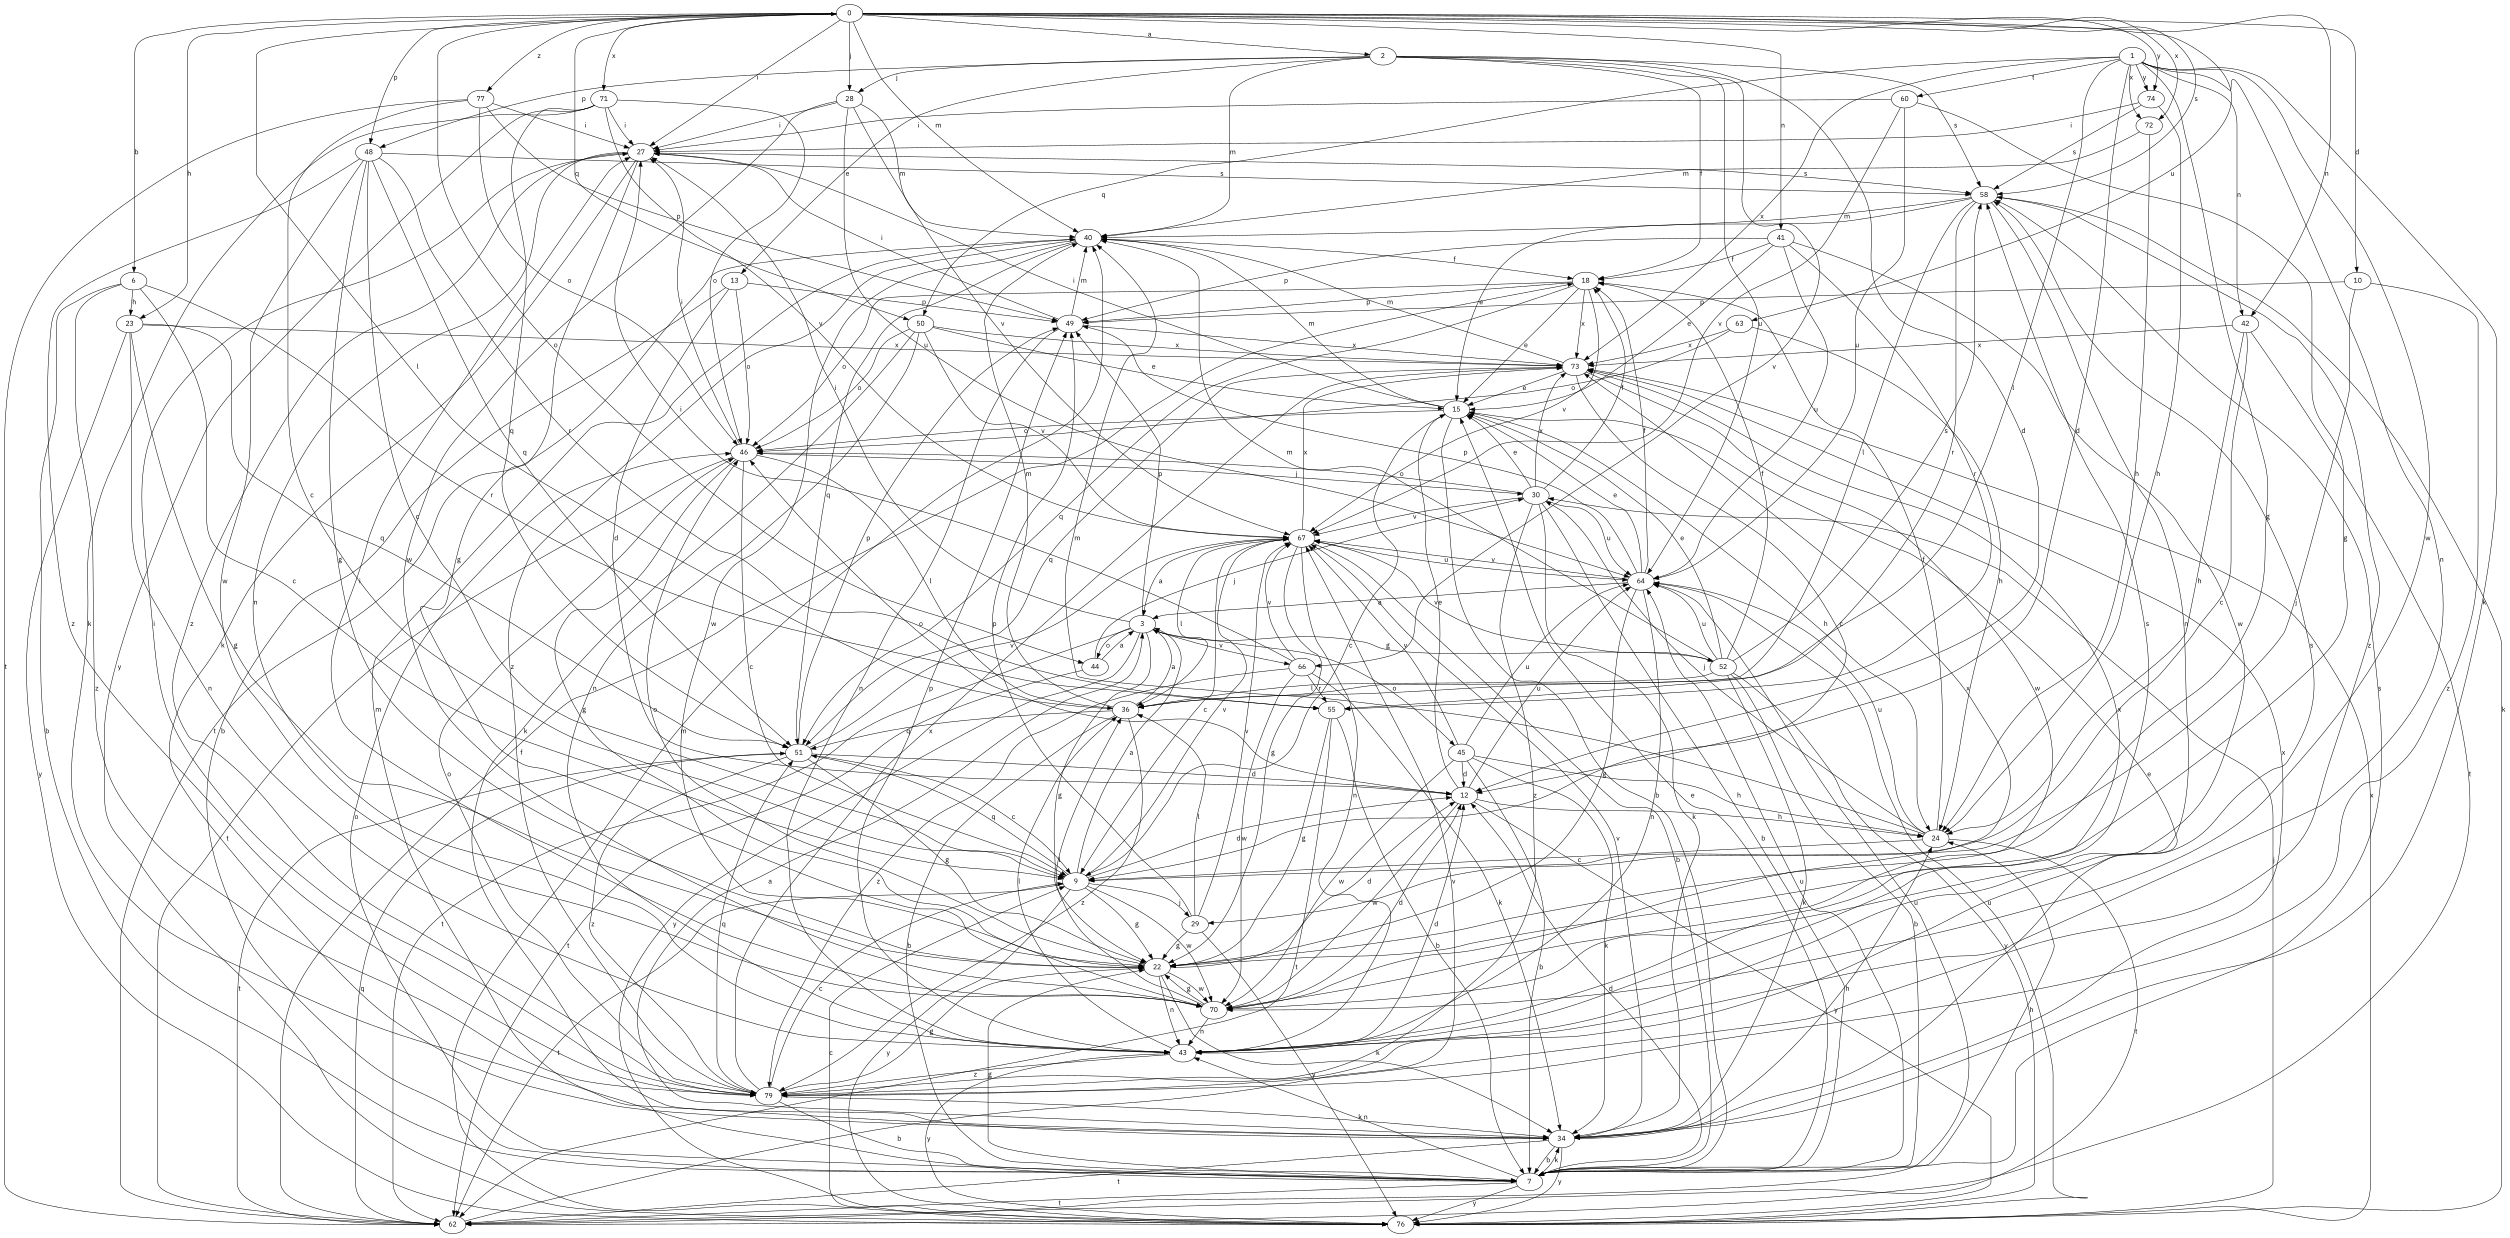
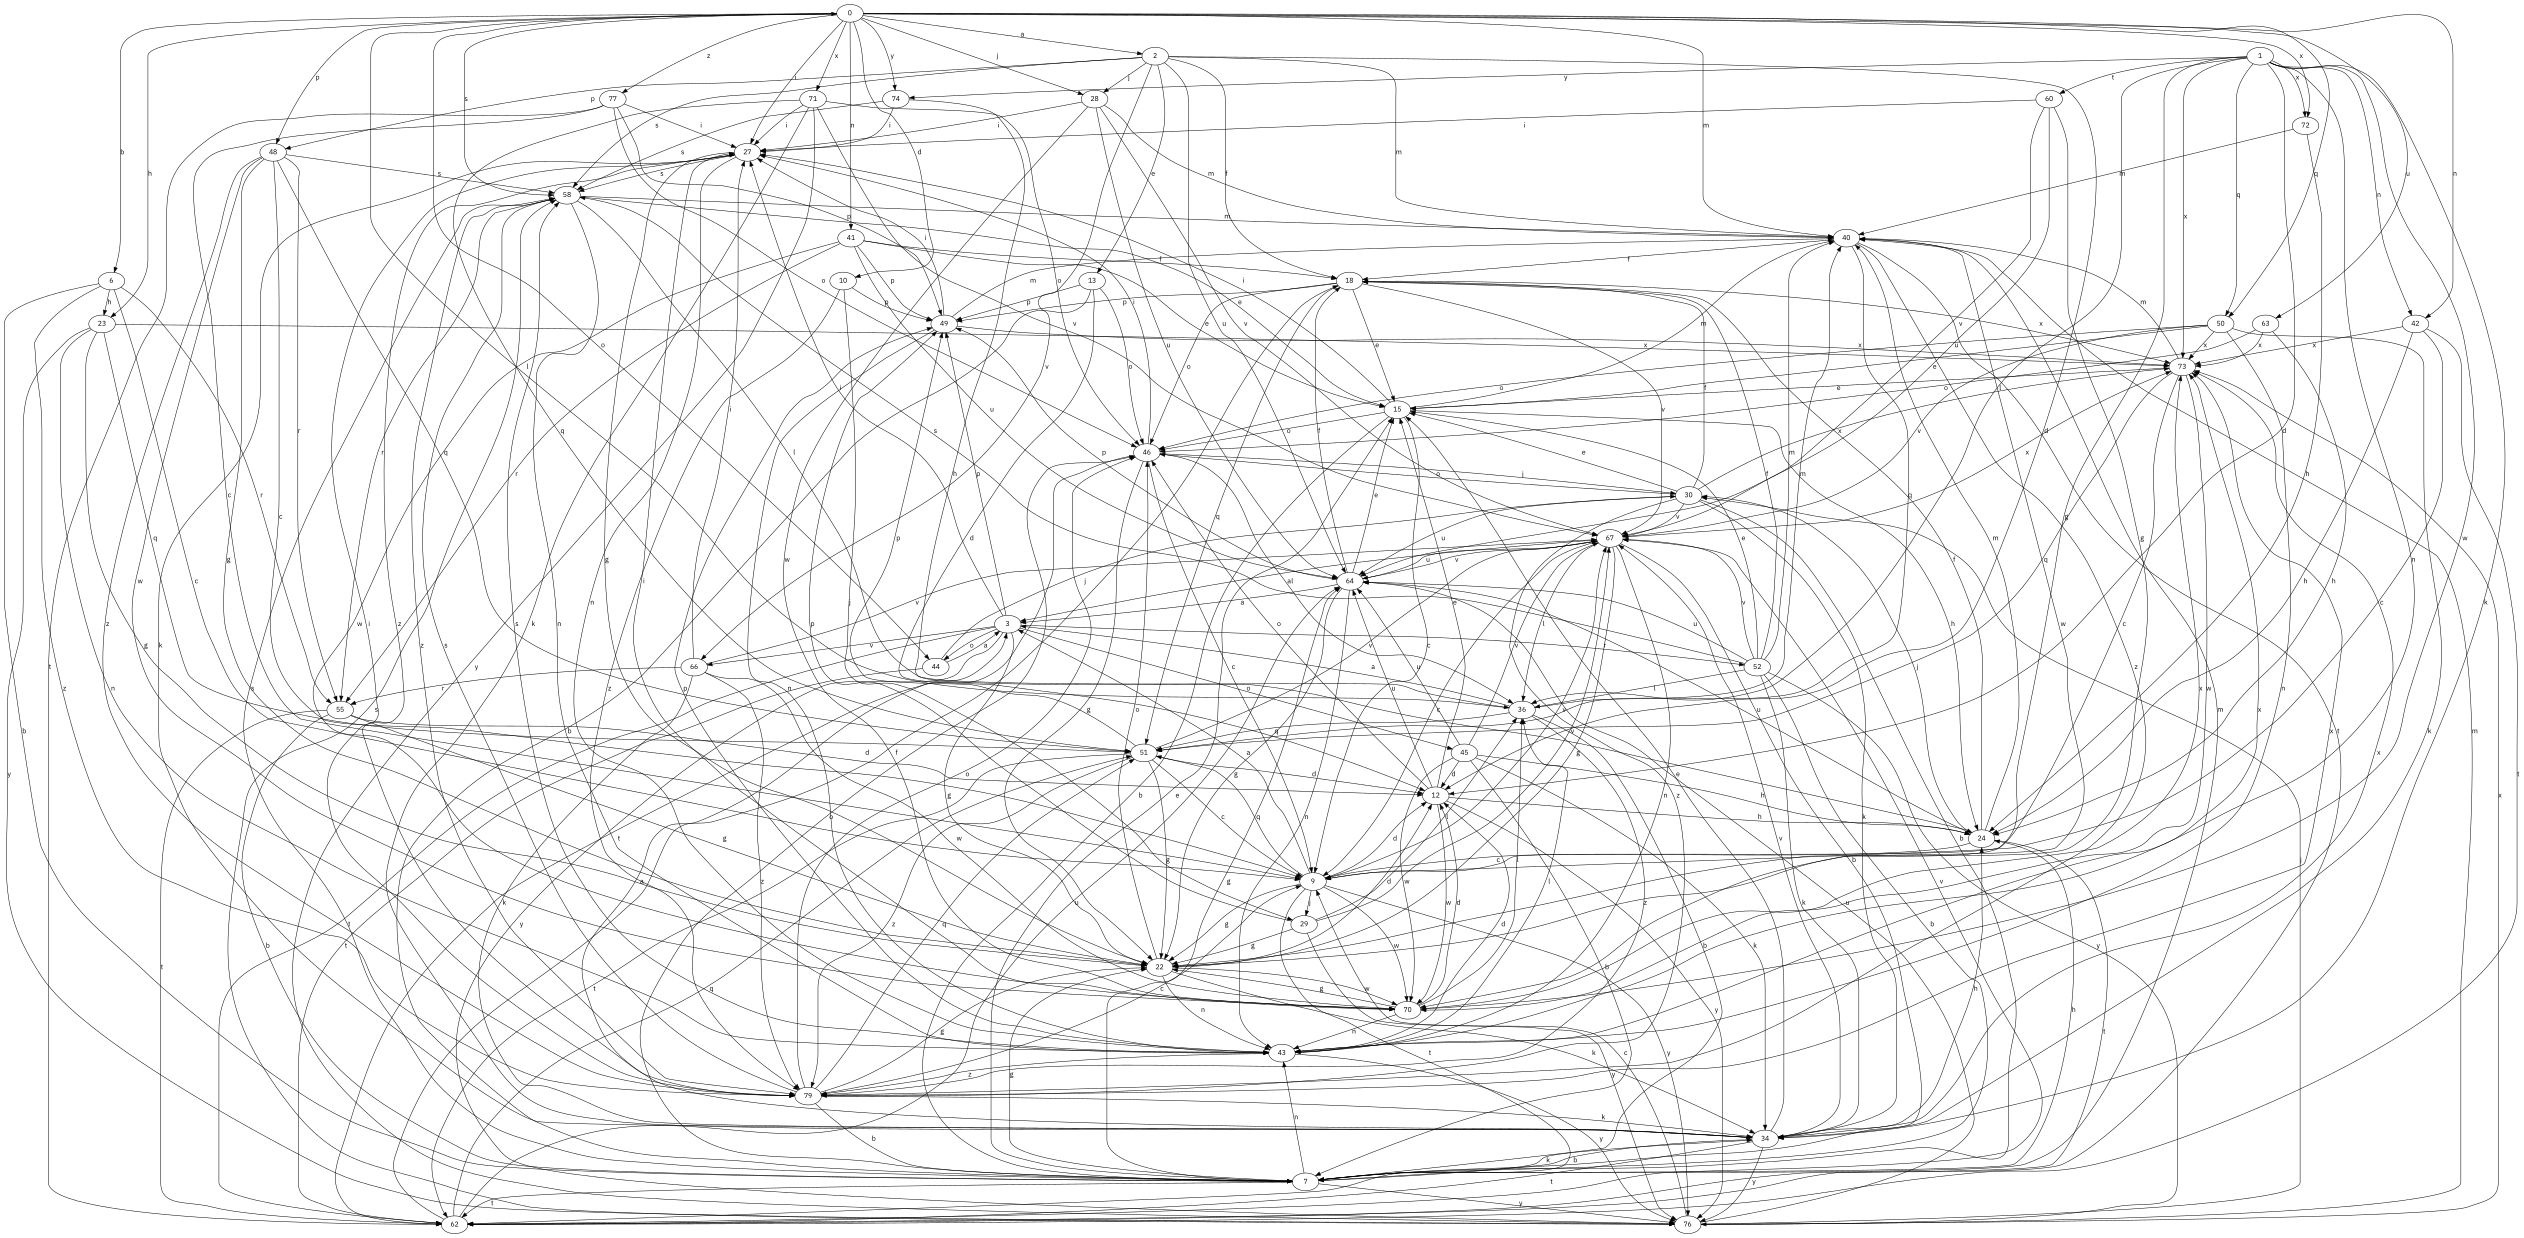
(1388, 646) -> (1605, 646)
(2504, 710) -> (376, 710)
(1802, 882) -> (1229, 882)
(1648, 1035) -> (884, 763)
